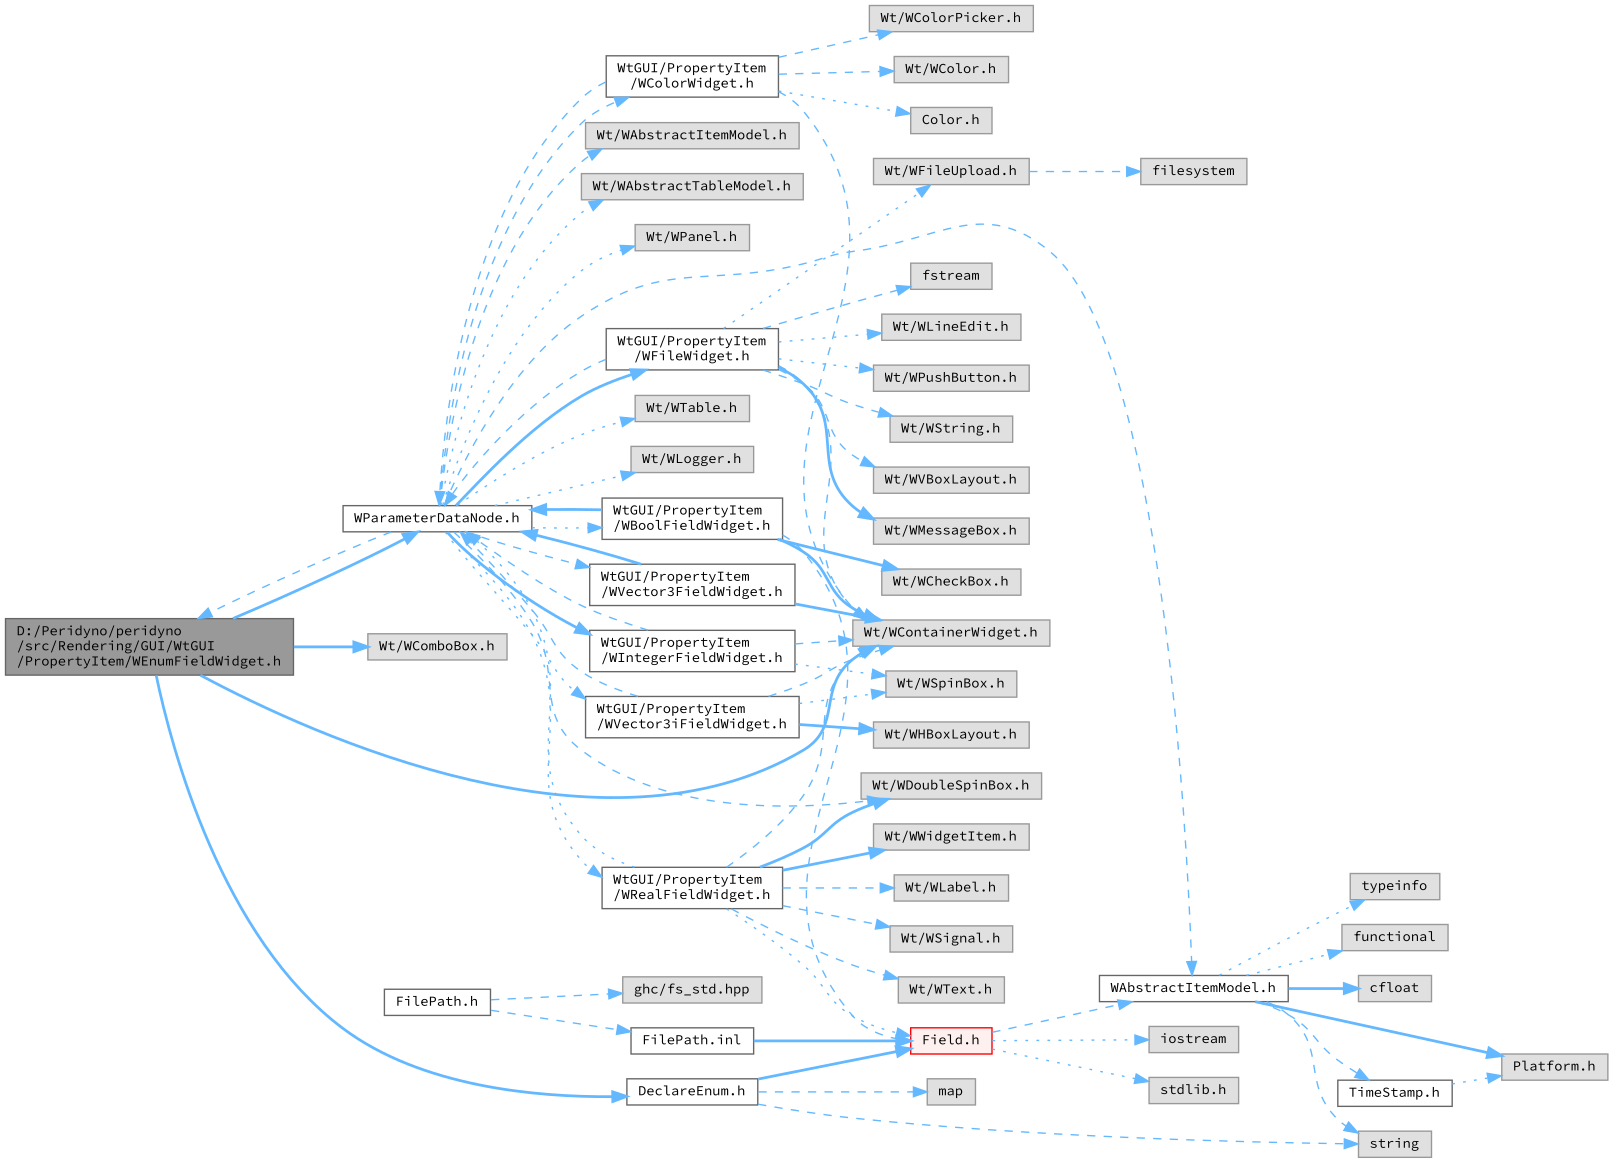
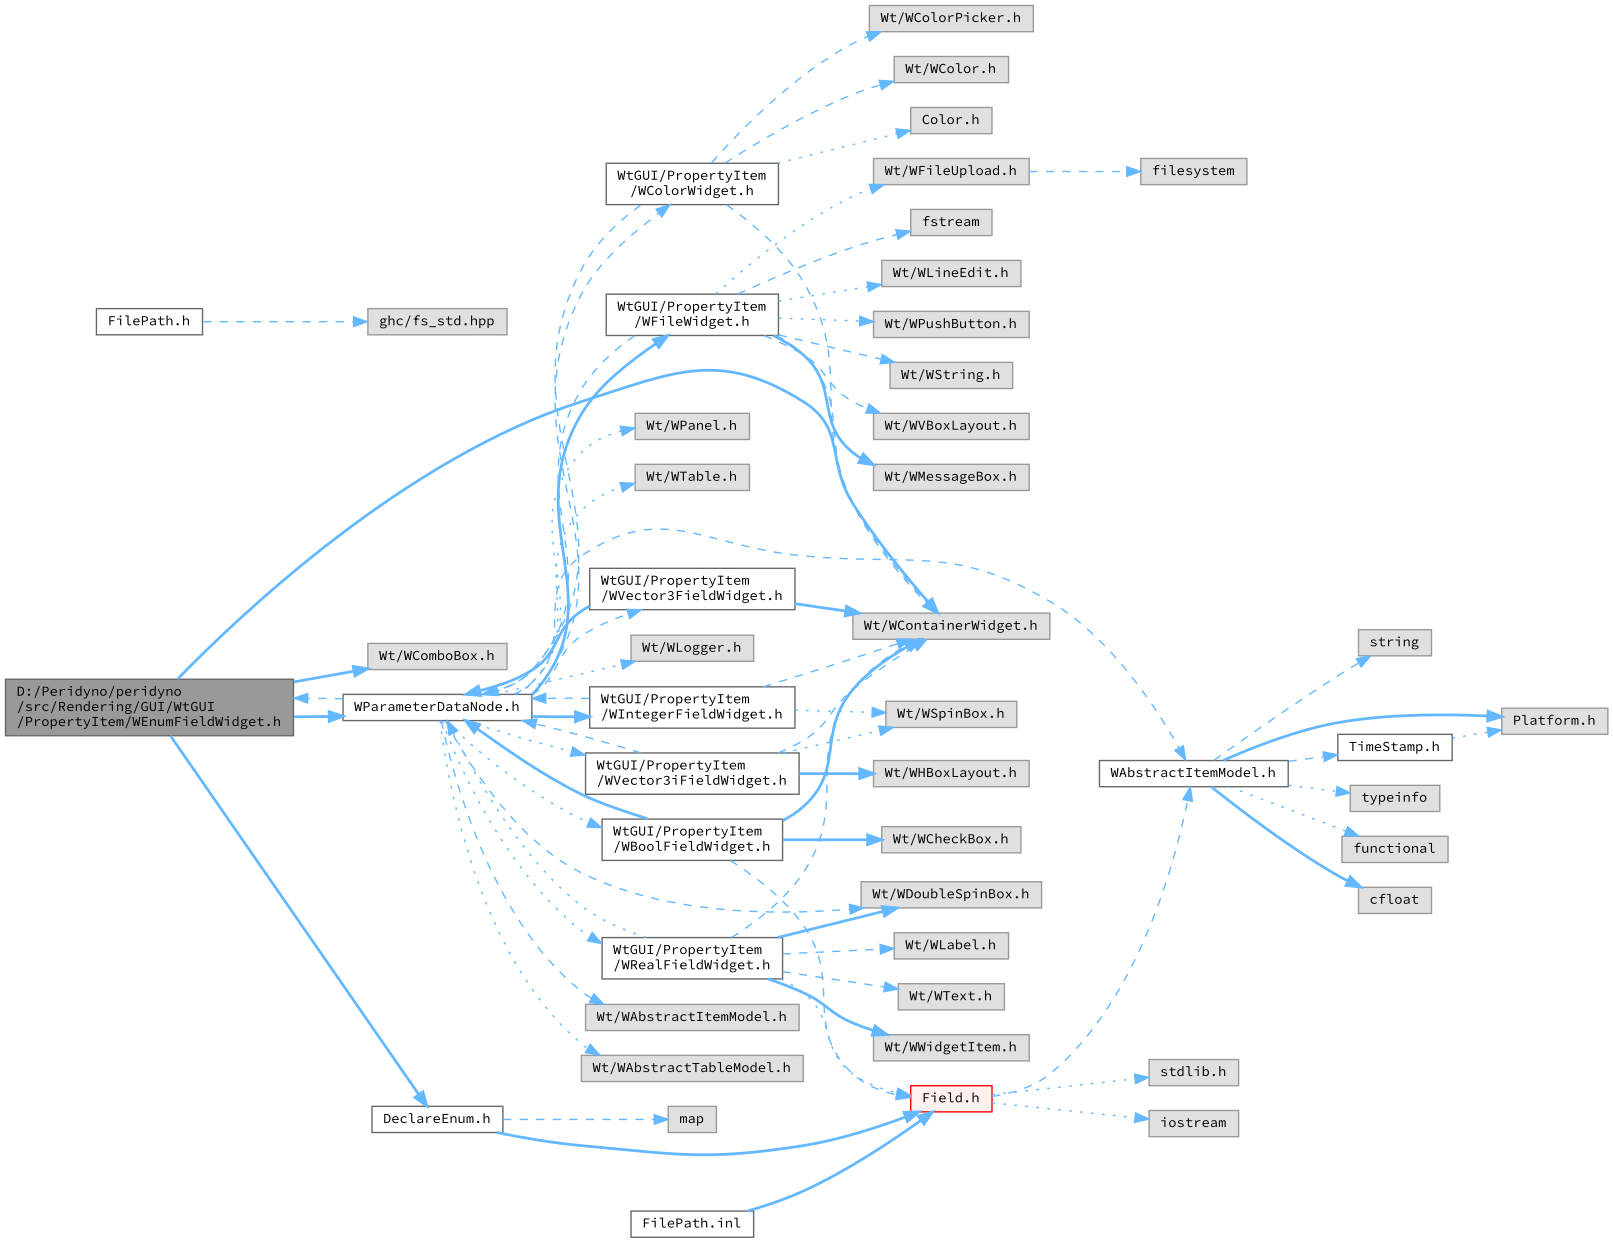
(951, 939) -> none
(554, 1020) -> none
(1050, 1133) -> none
